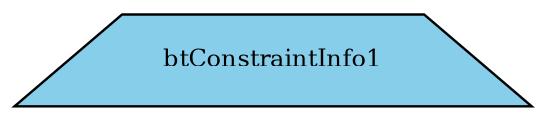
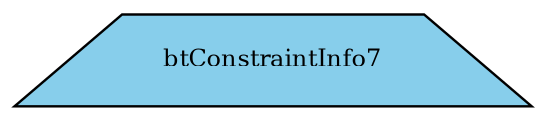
(273, 60) -> (273, 60)
